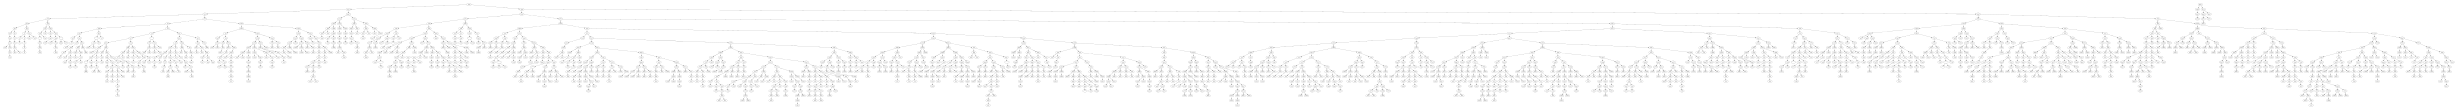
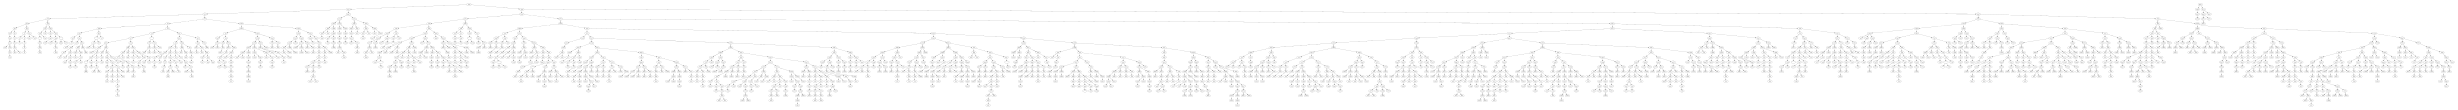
none -> (409, 53)
